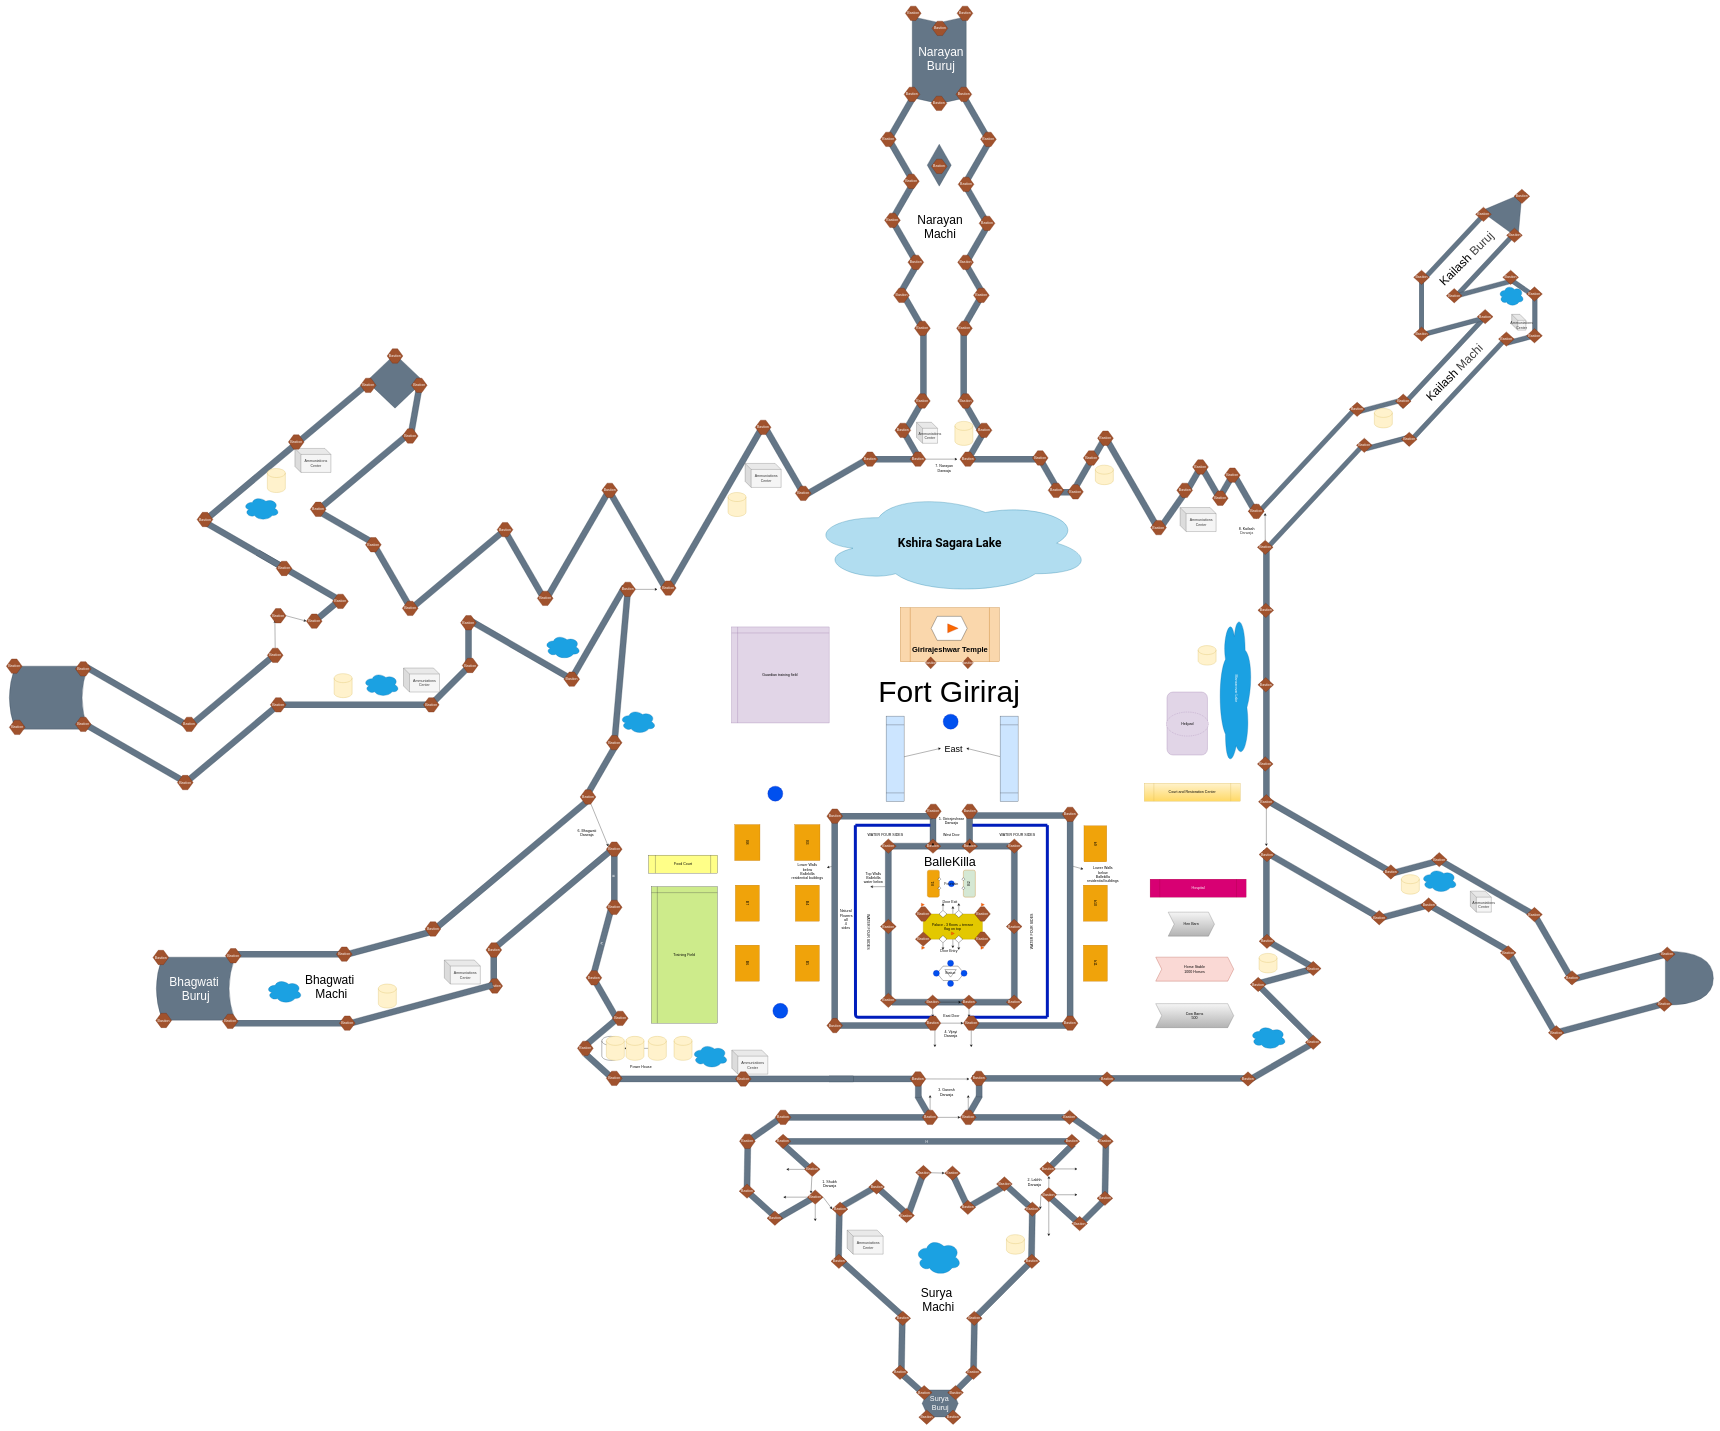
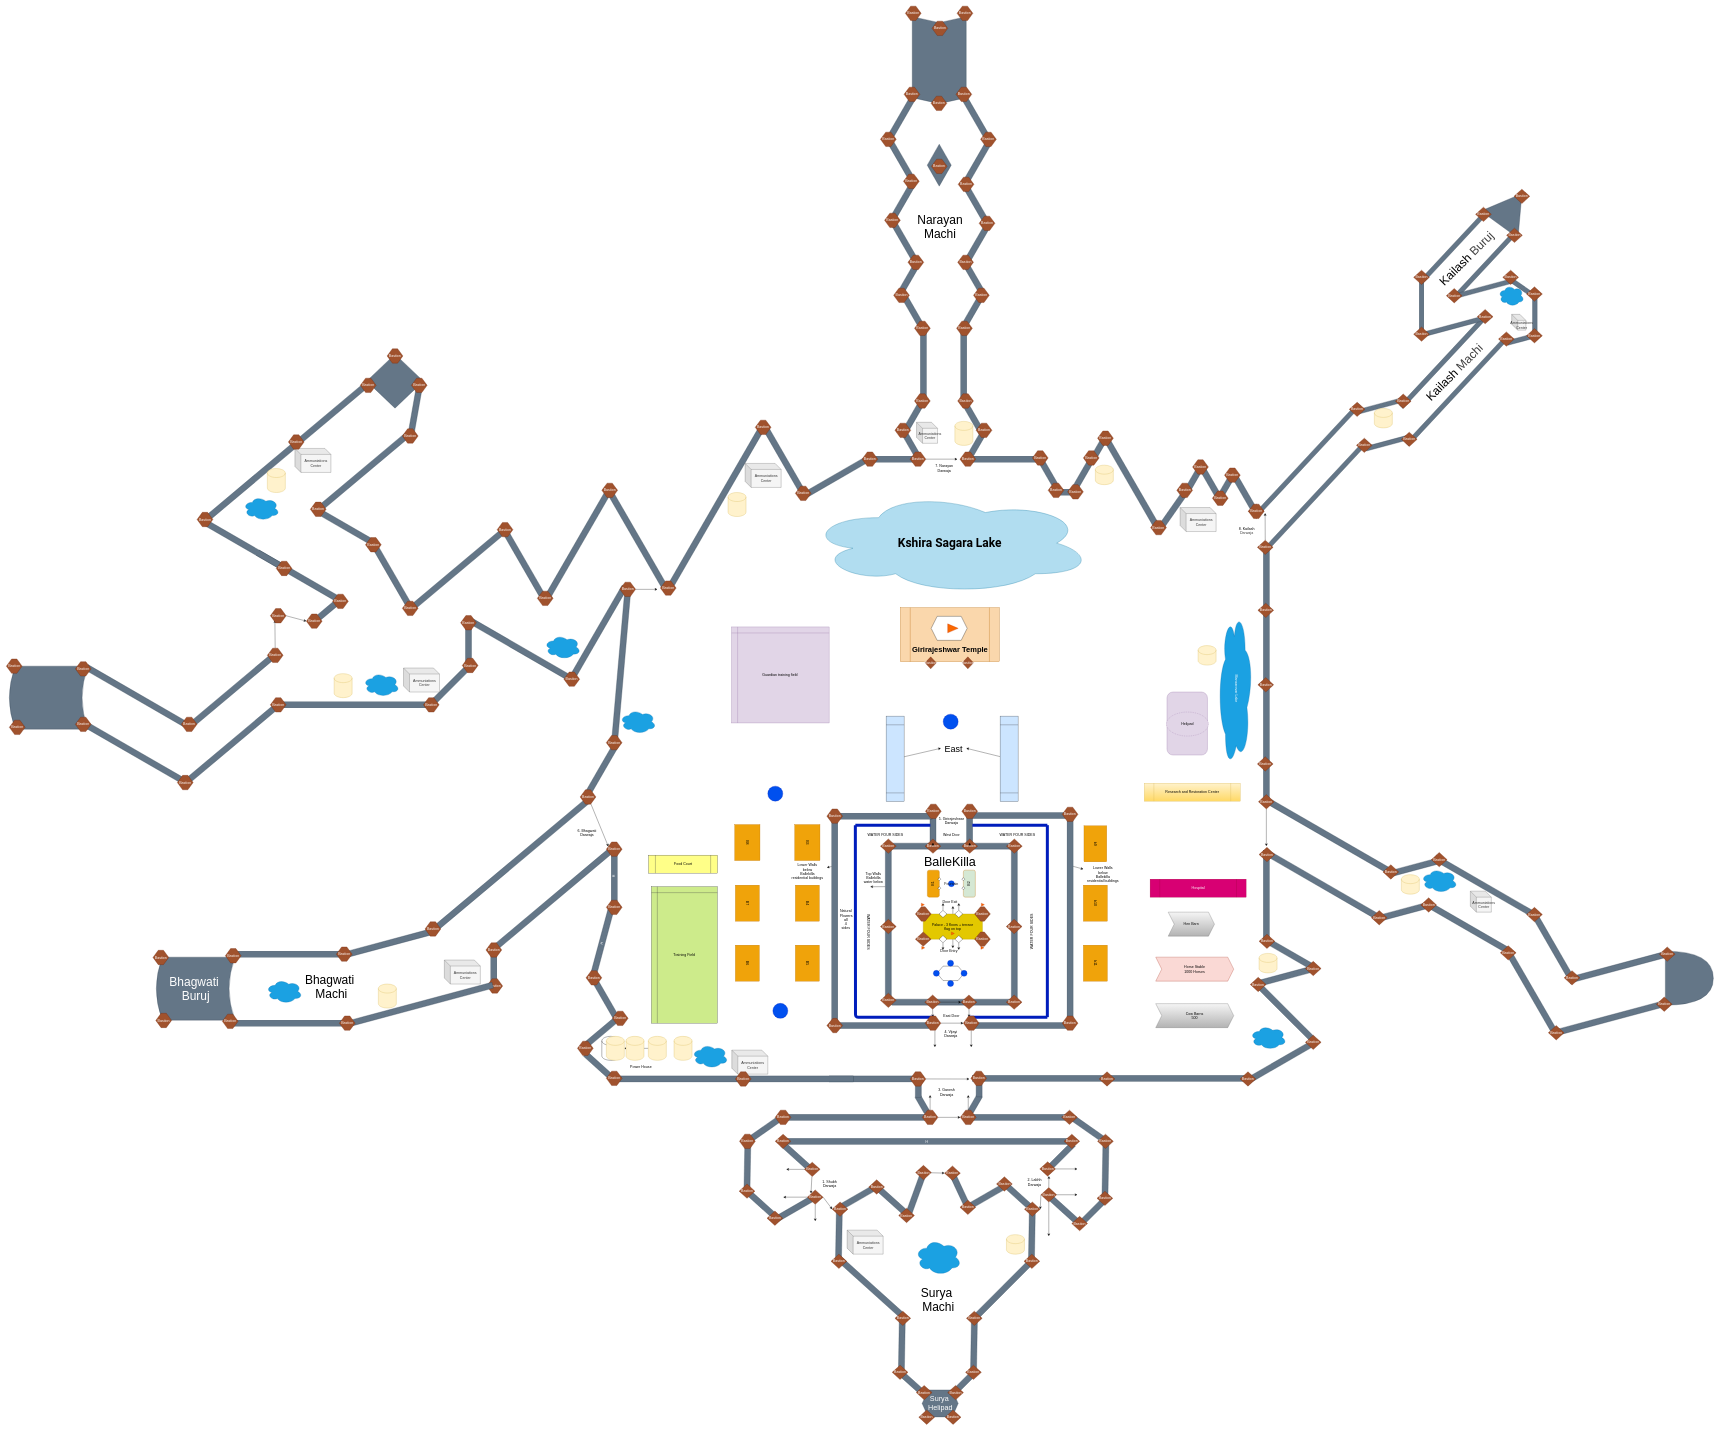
(941, 59) -> none
(953, 691) -> none
(1192, 792) -> (1192, 792)
(950, 973) -> none
(940, 1405) -> (940, 1405)
